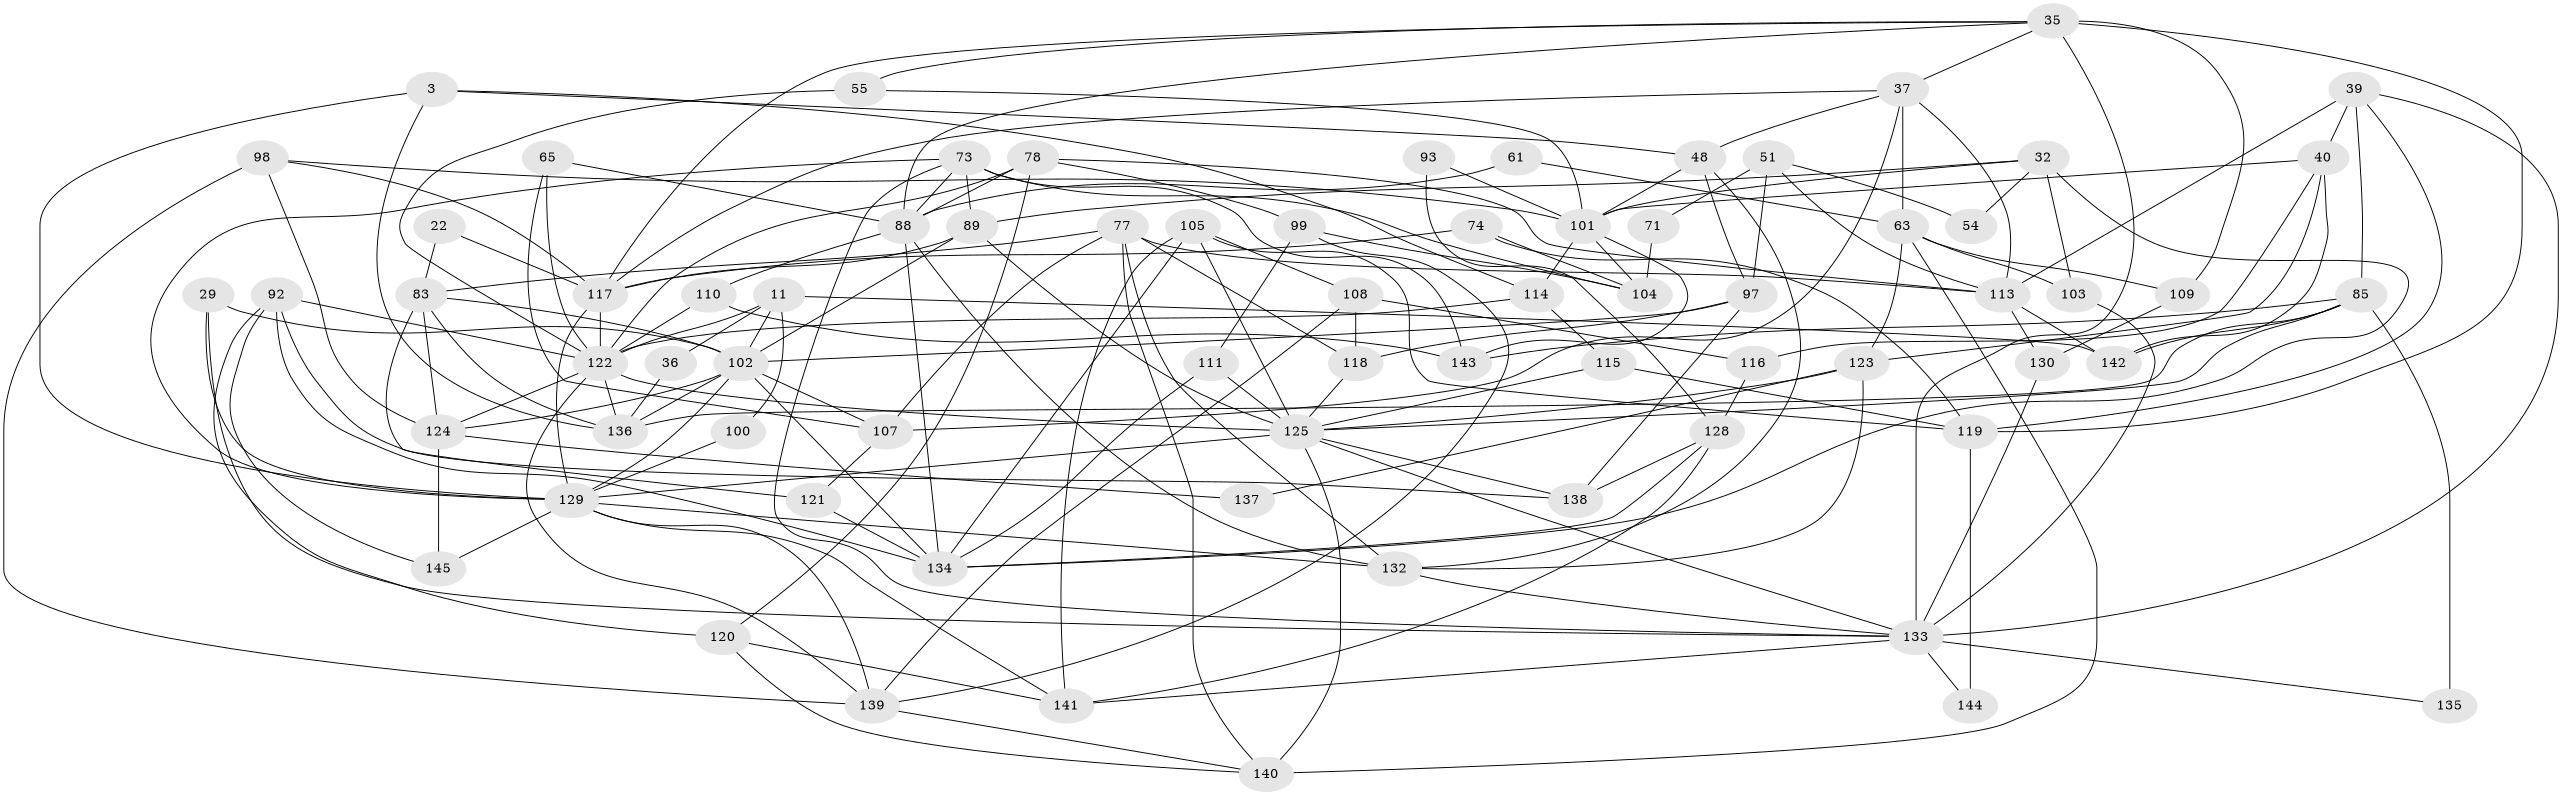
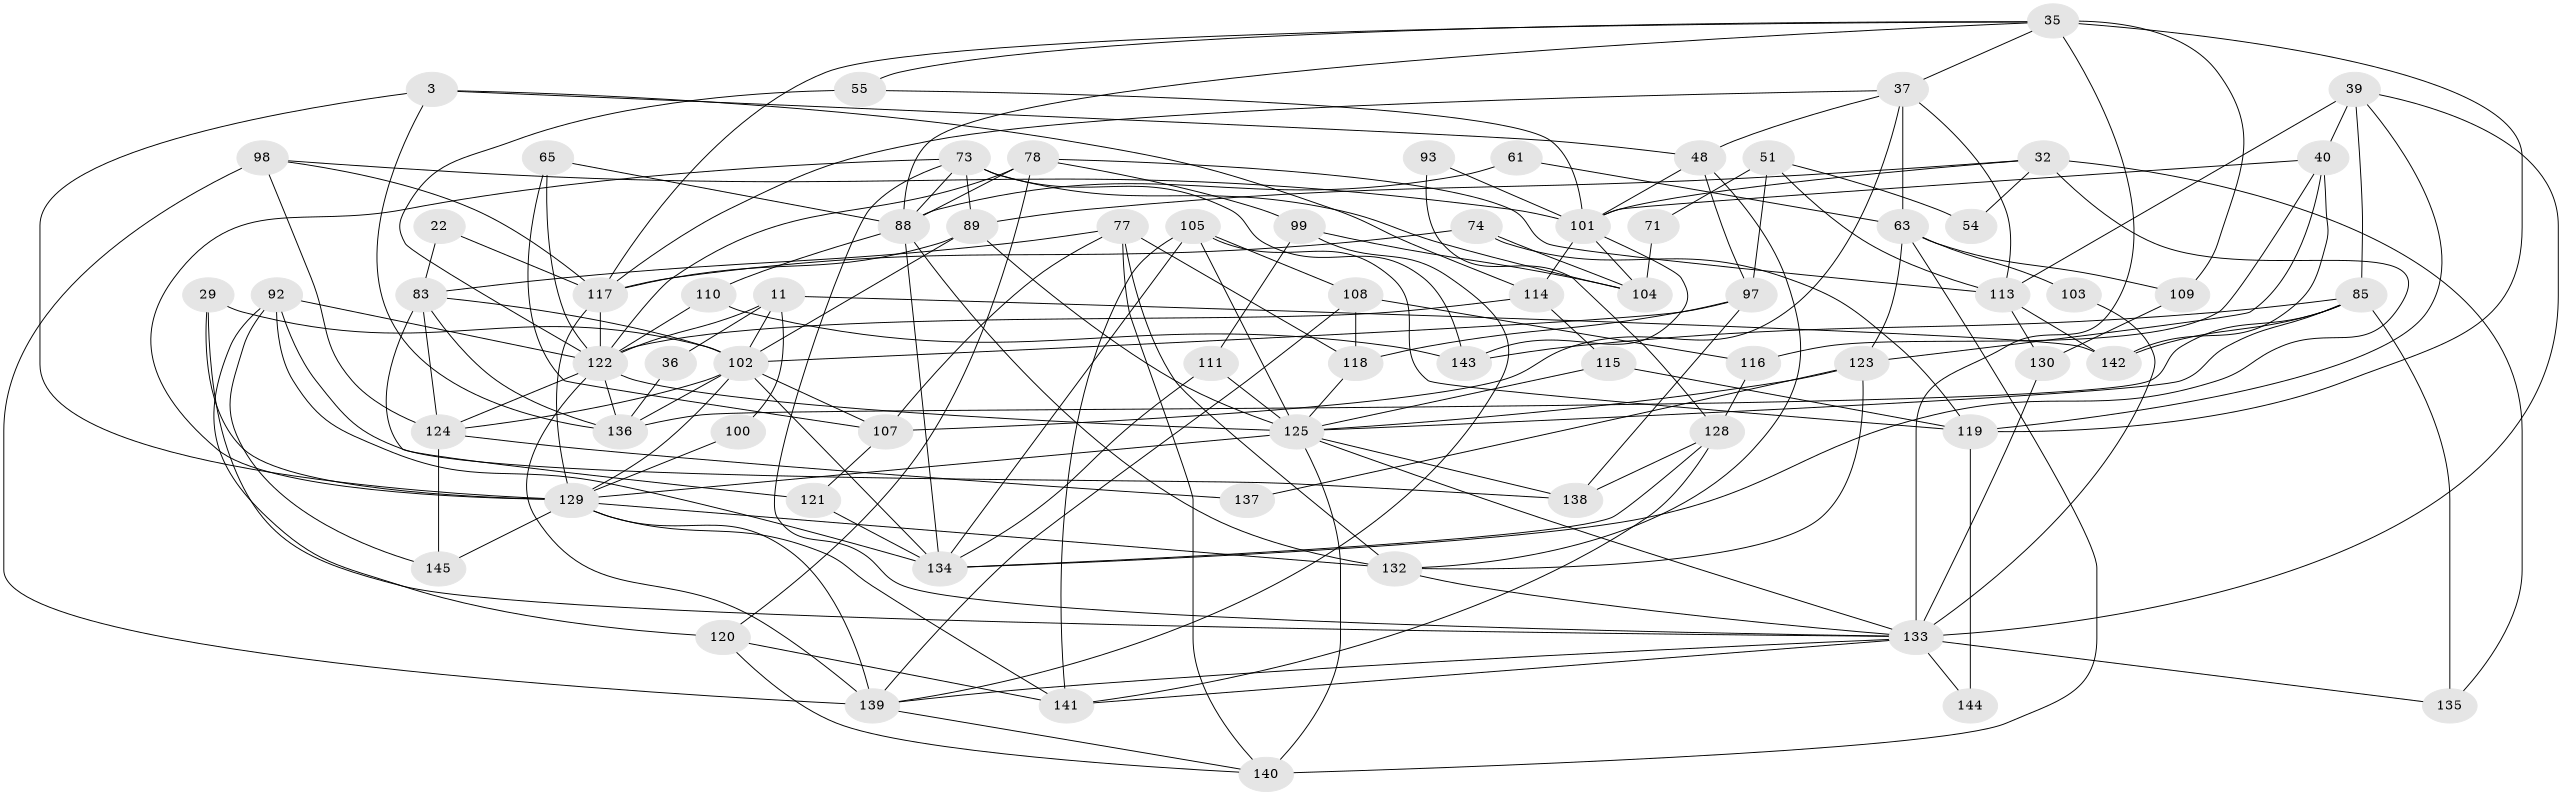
(2059, 226) -> (2463, 299)
(1641, 273) -> none
none -> (1393, 664)
